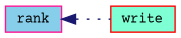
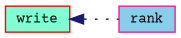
(93, 19) -> (101, 19)
